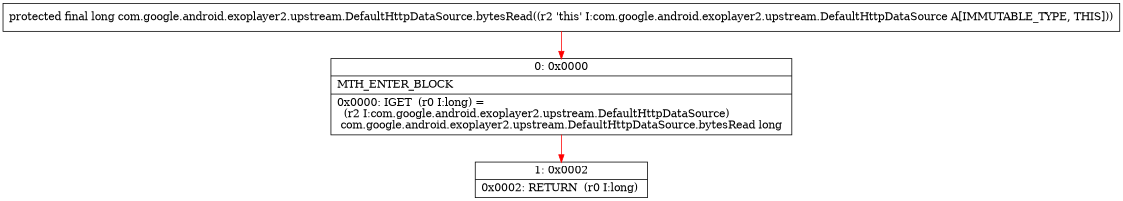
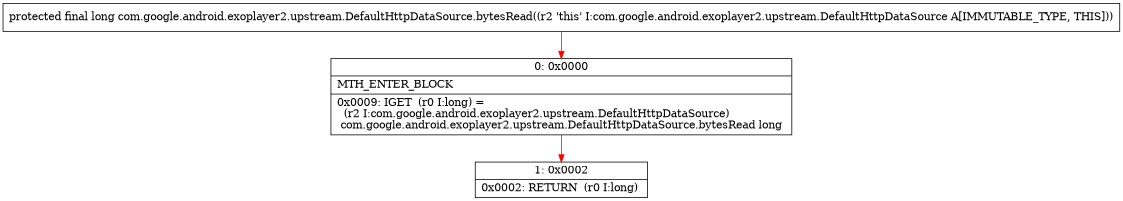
(413, 103) -> (413, 103)
